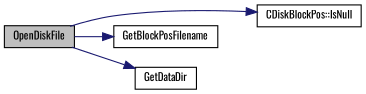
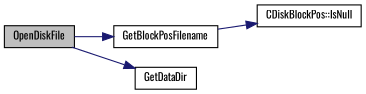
(157, 12) -> (232, 27)
